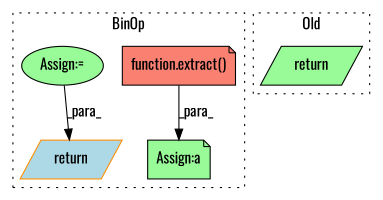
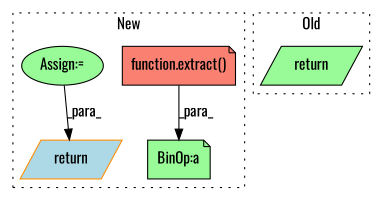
(129, 25) -> (129, 25)
(179, 160) -> (179, 160)
